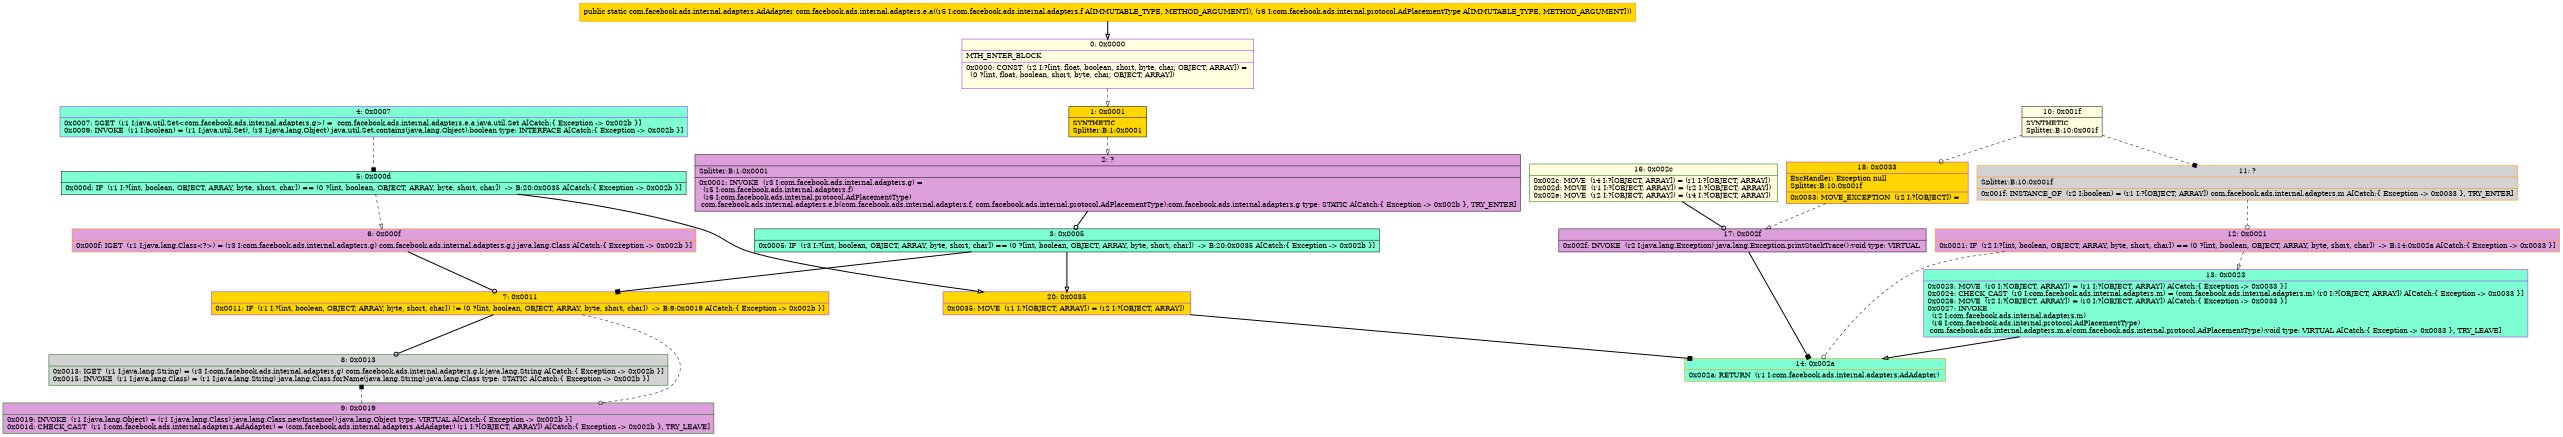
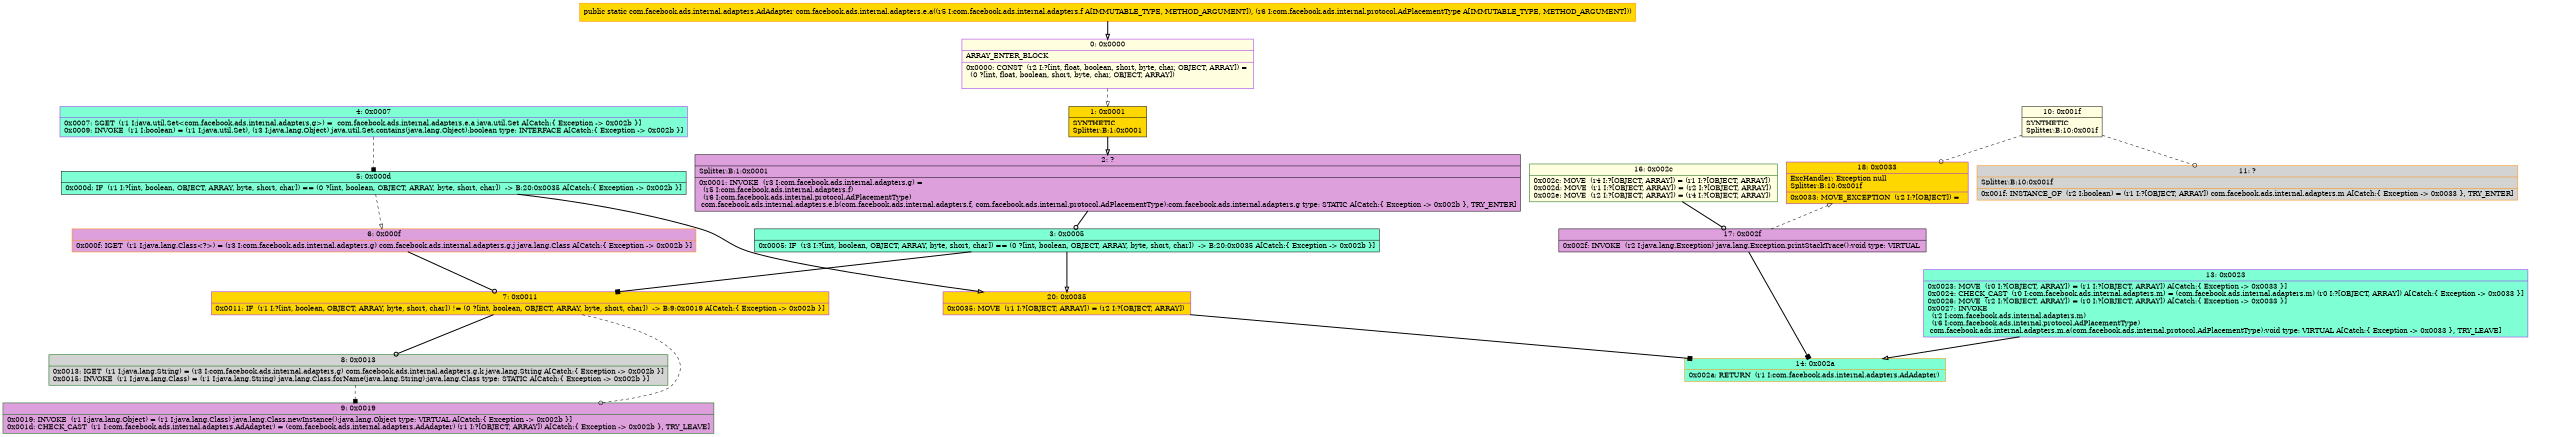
(1004, 56) -> (1007, 56)
(1108, 143) -> (1108, 143)
(2148, 150) -> (2148, 150)
(1798, 215) -> (1799, 217)
(2247, 240) -> none
(362, 397) -> (355, 392)
